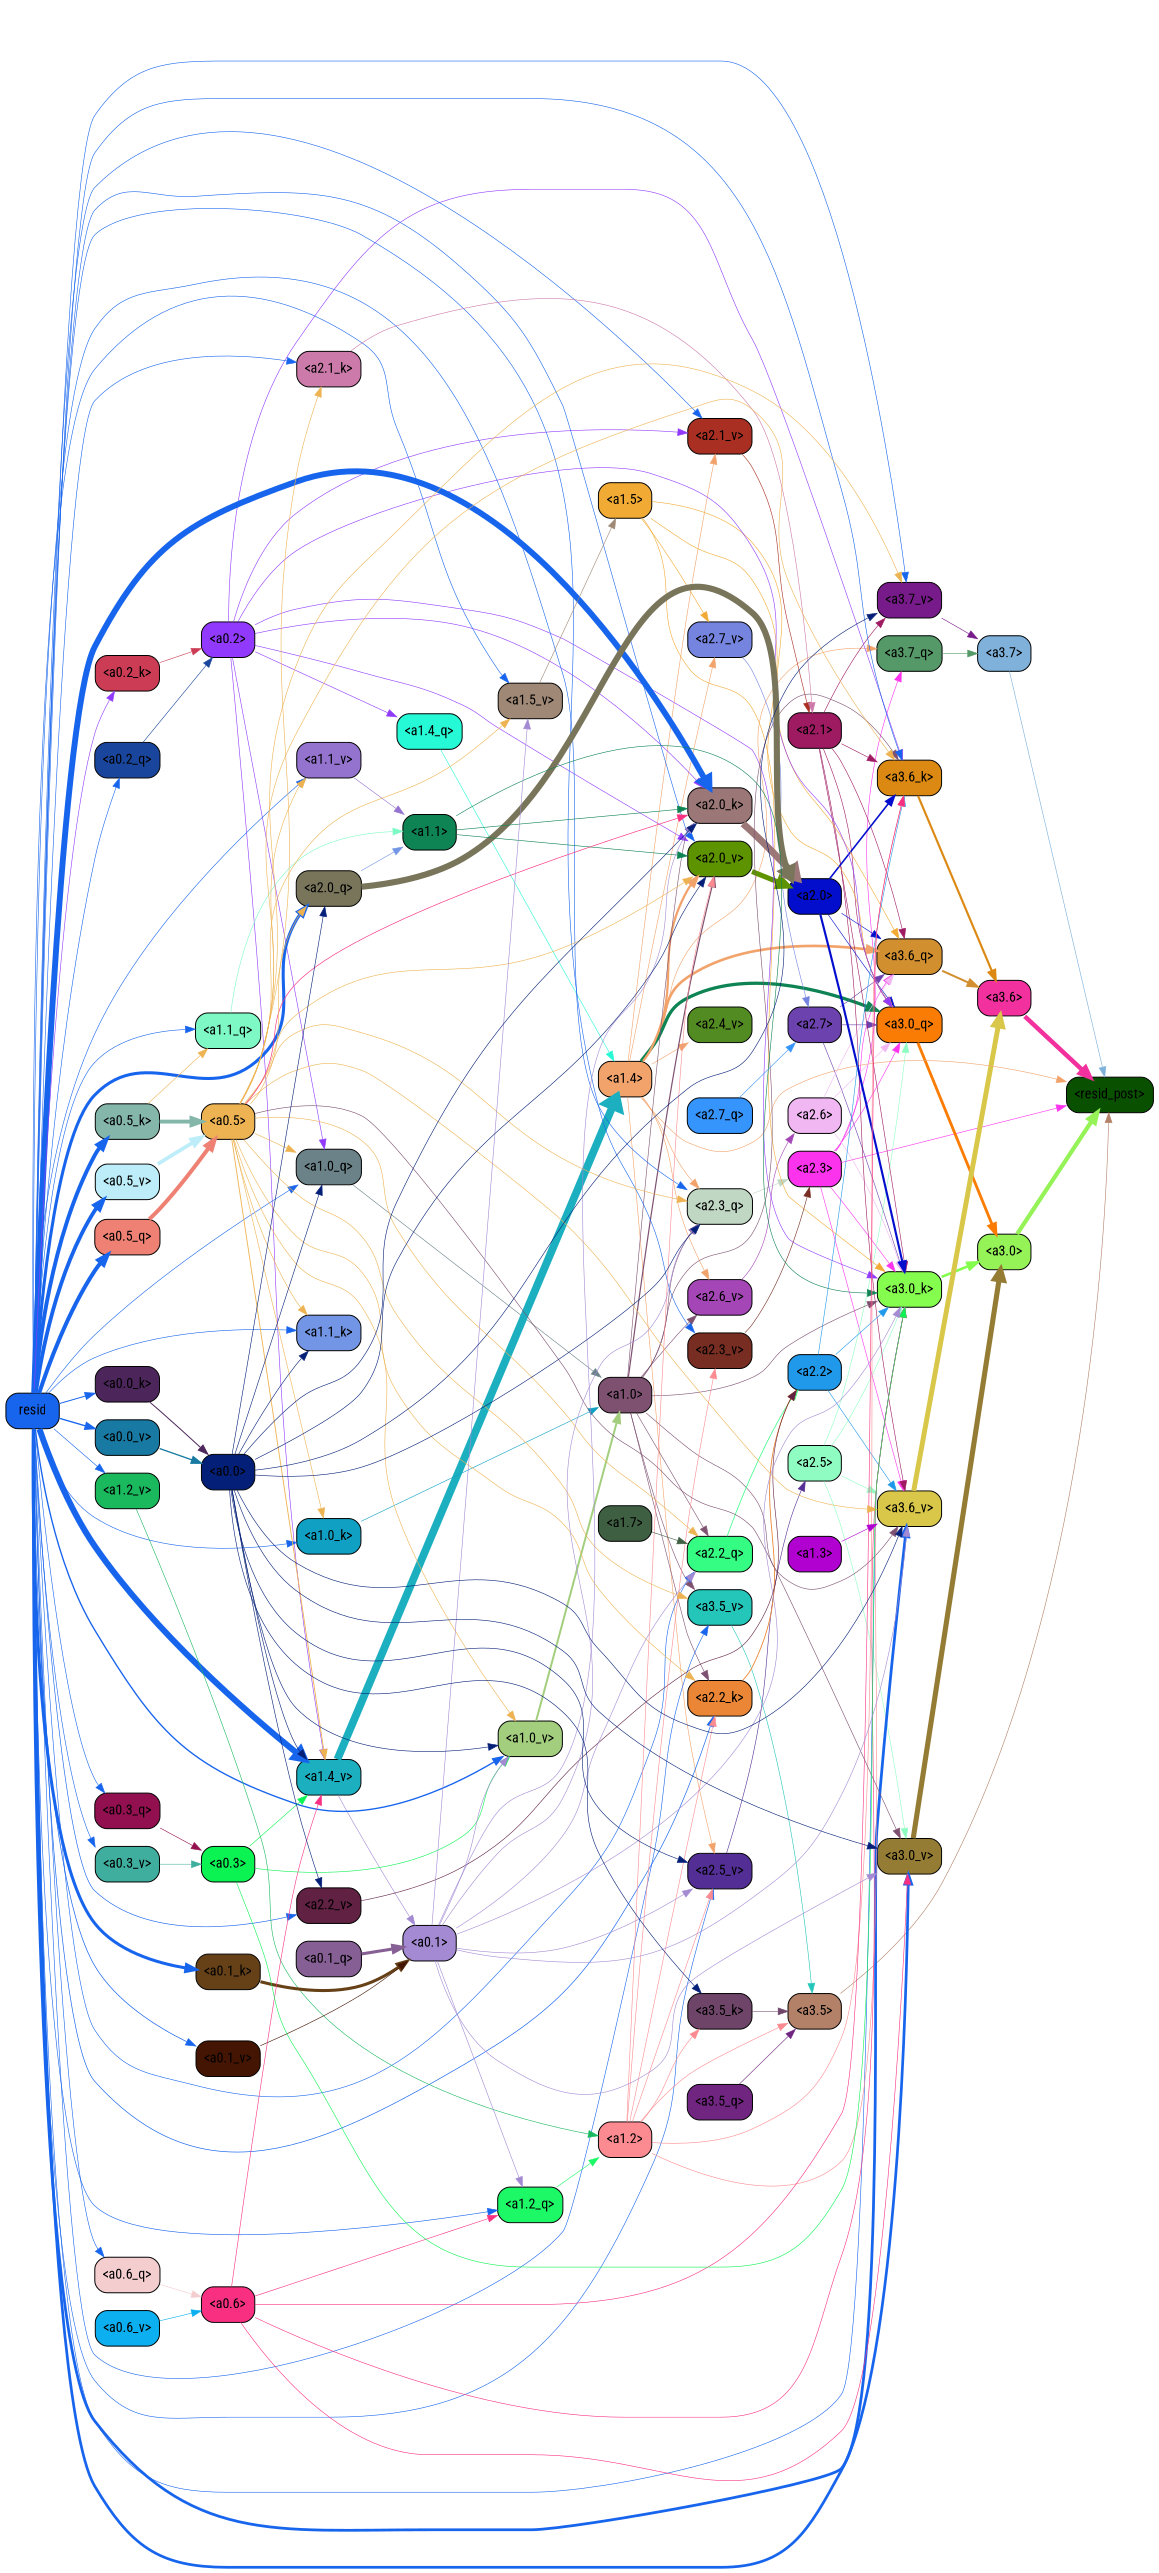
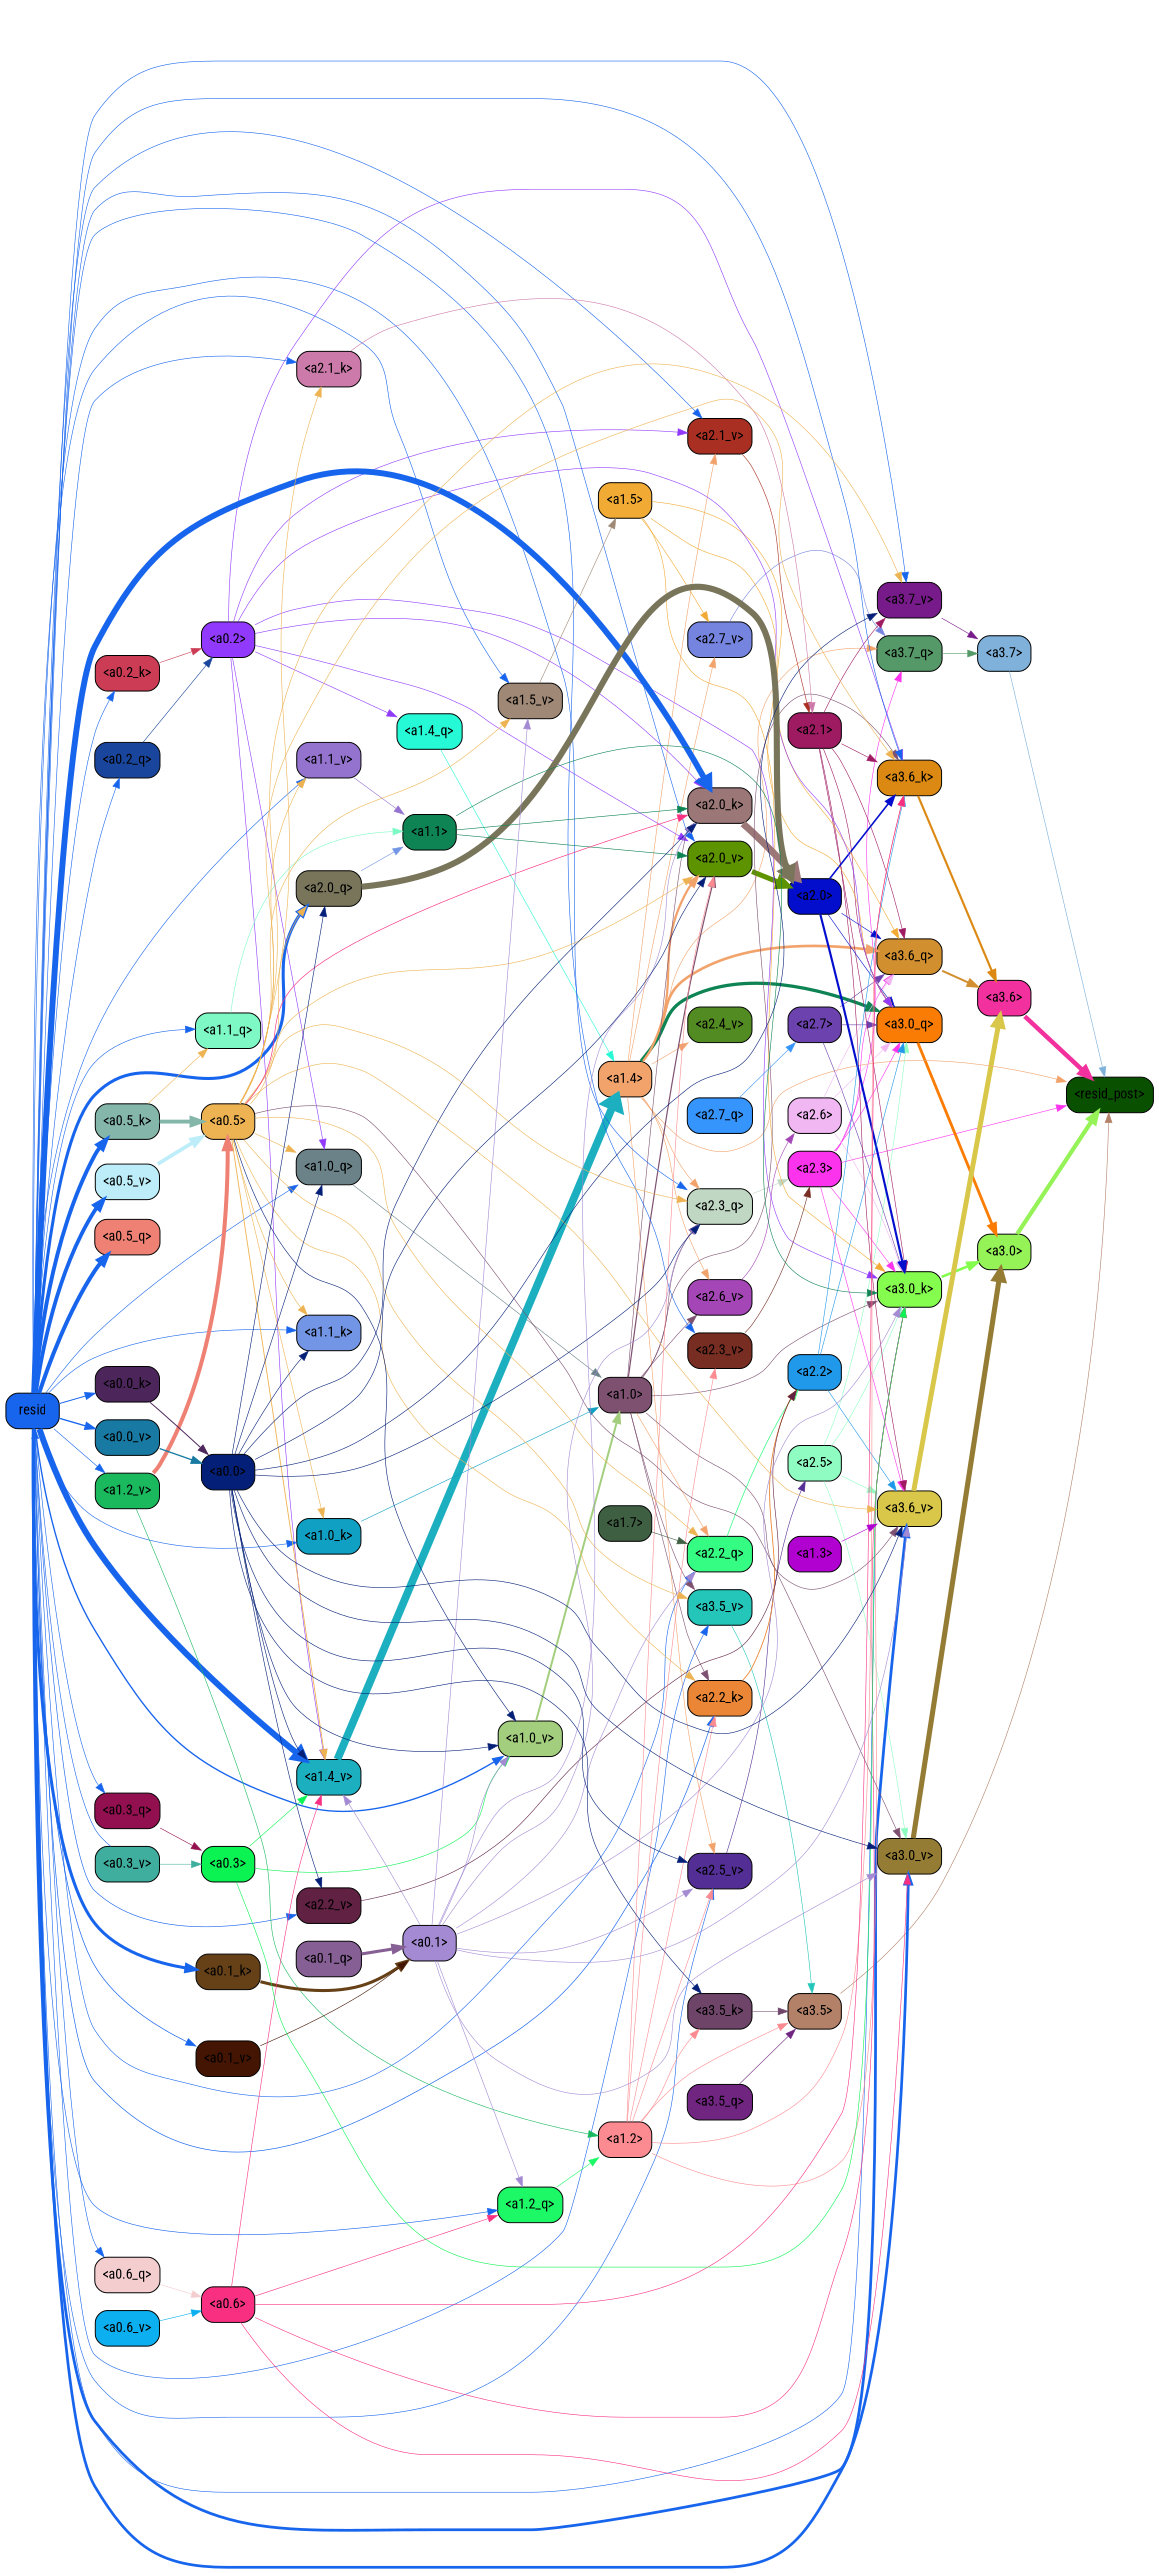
(781, 825) -> (812, 551)
(63, 939) -> (63, 939)
(180, 1185) -> (212, 1317)
(849, 1342) -> (859, 1211)
(386, 1413) -> (386, 1413)
(670, 1470) -> (670, 1470)
(51, 1635) -> (63, 1710)
(373, 1857) -> (382, 1858)
